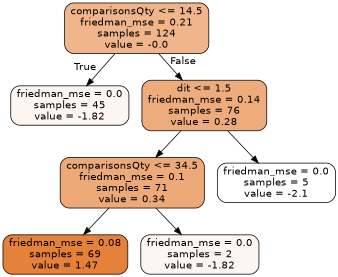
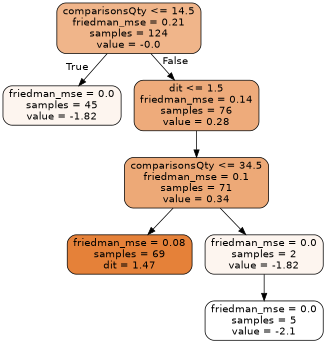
(240, 144) -> (264, 284)
(65, 254) -> (130, 254)
